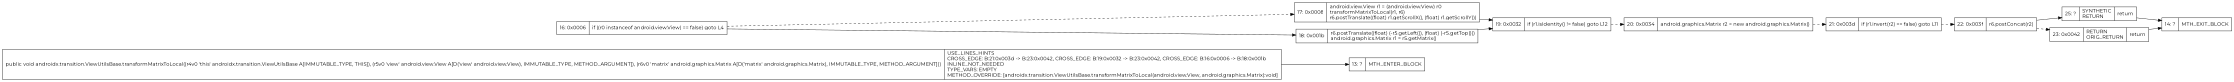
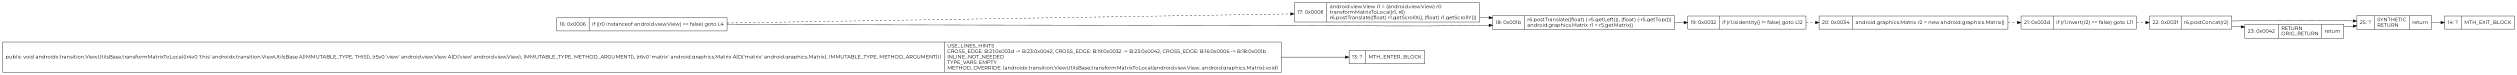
(1484, 19) -> (1484, 17)
(2041, 29) -> (2236, 26)
(2153, 29) -> (2348, 27)
